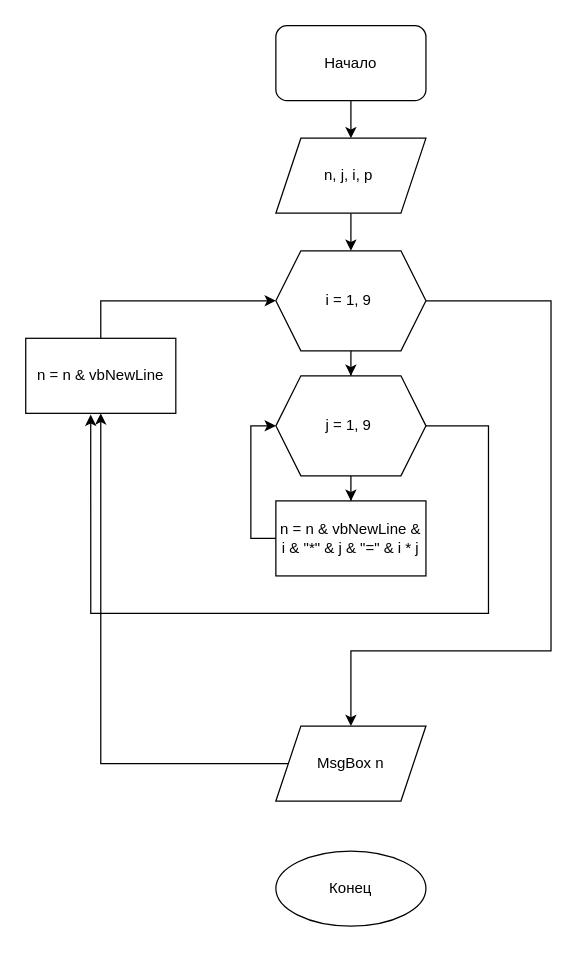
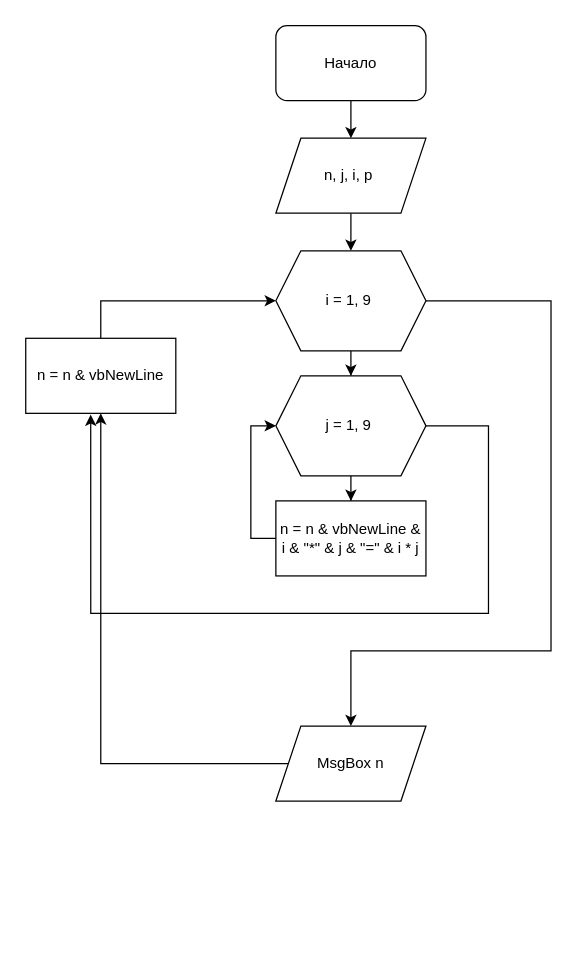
(351, 888) -> none
